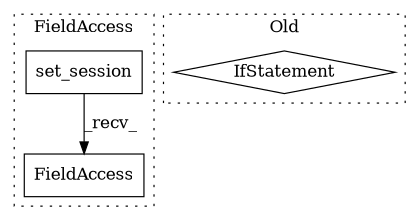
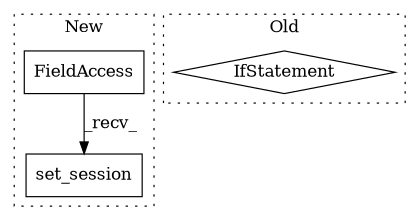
(84, 28) -> (84, 28)
(84, 118) -> (84, 118)
